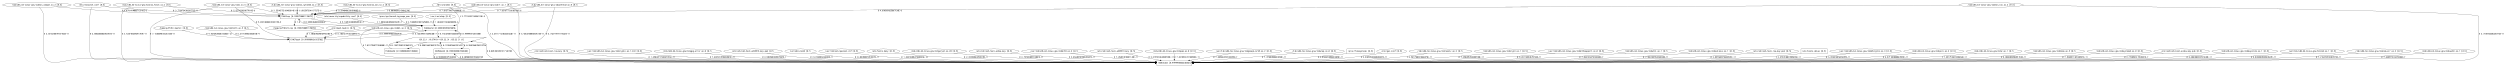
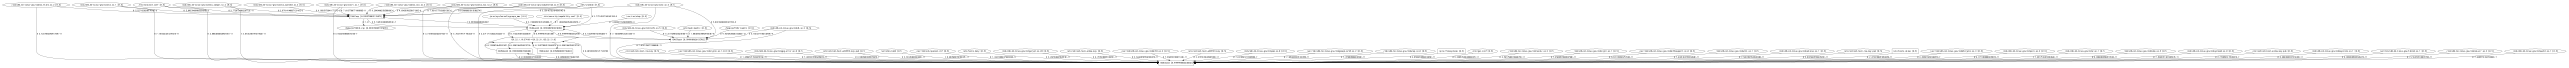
none -> (101, 5)
